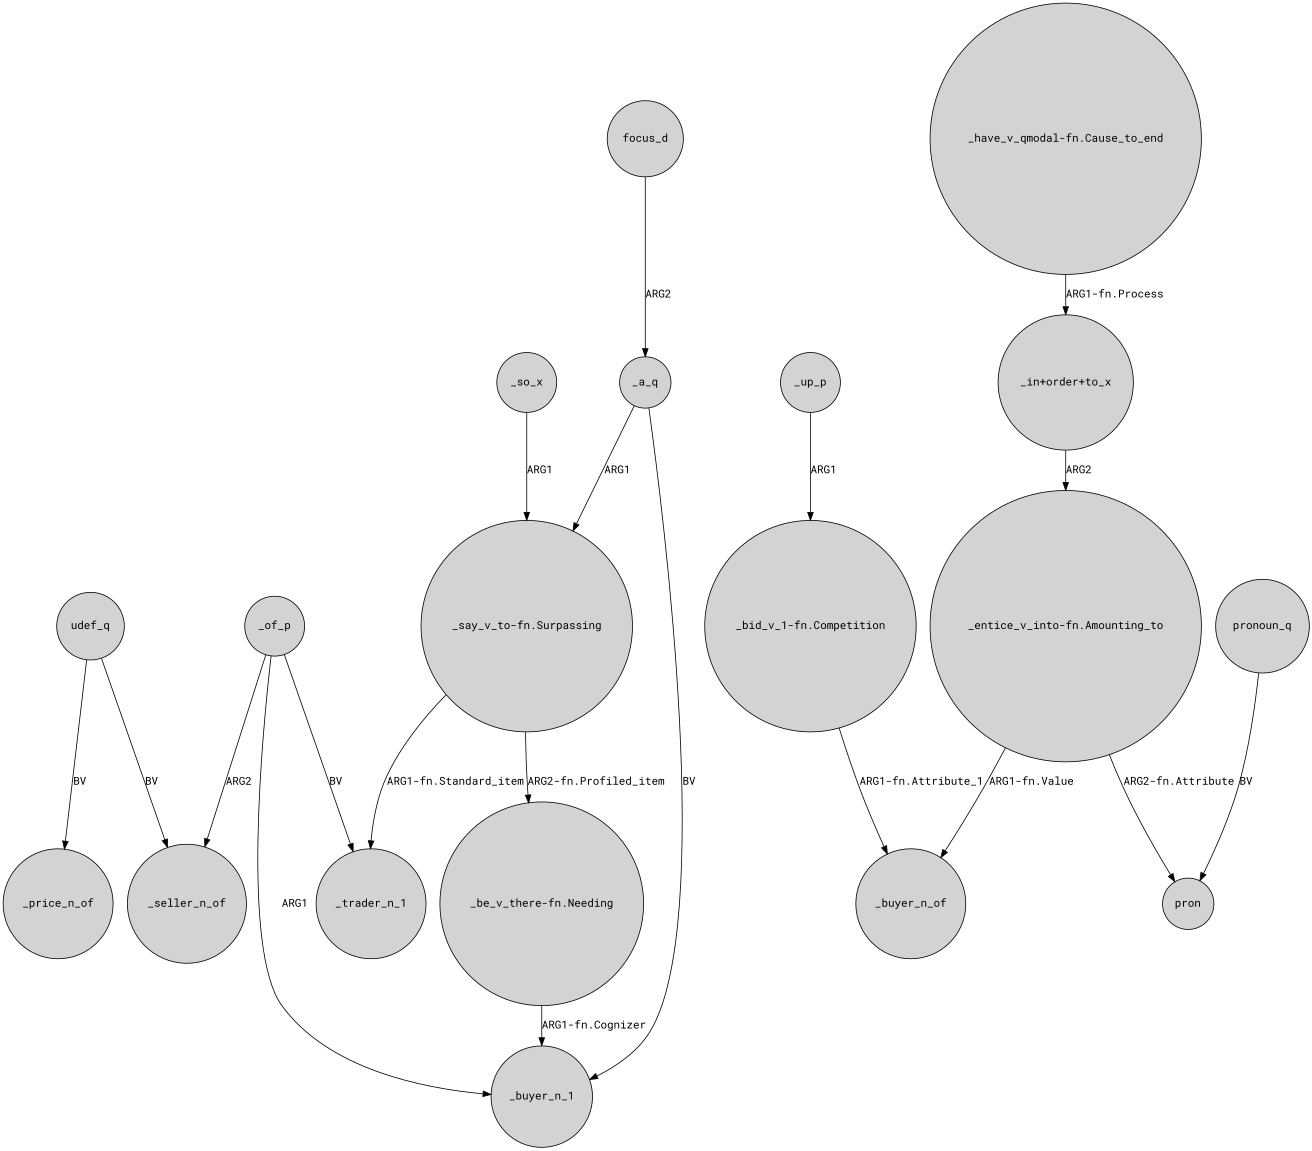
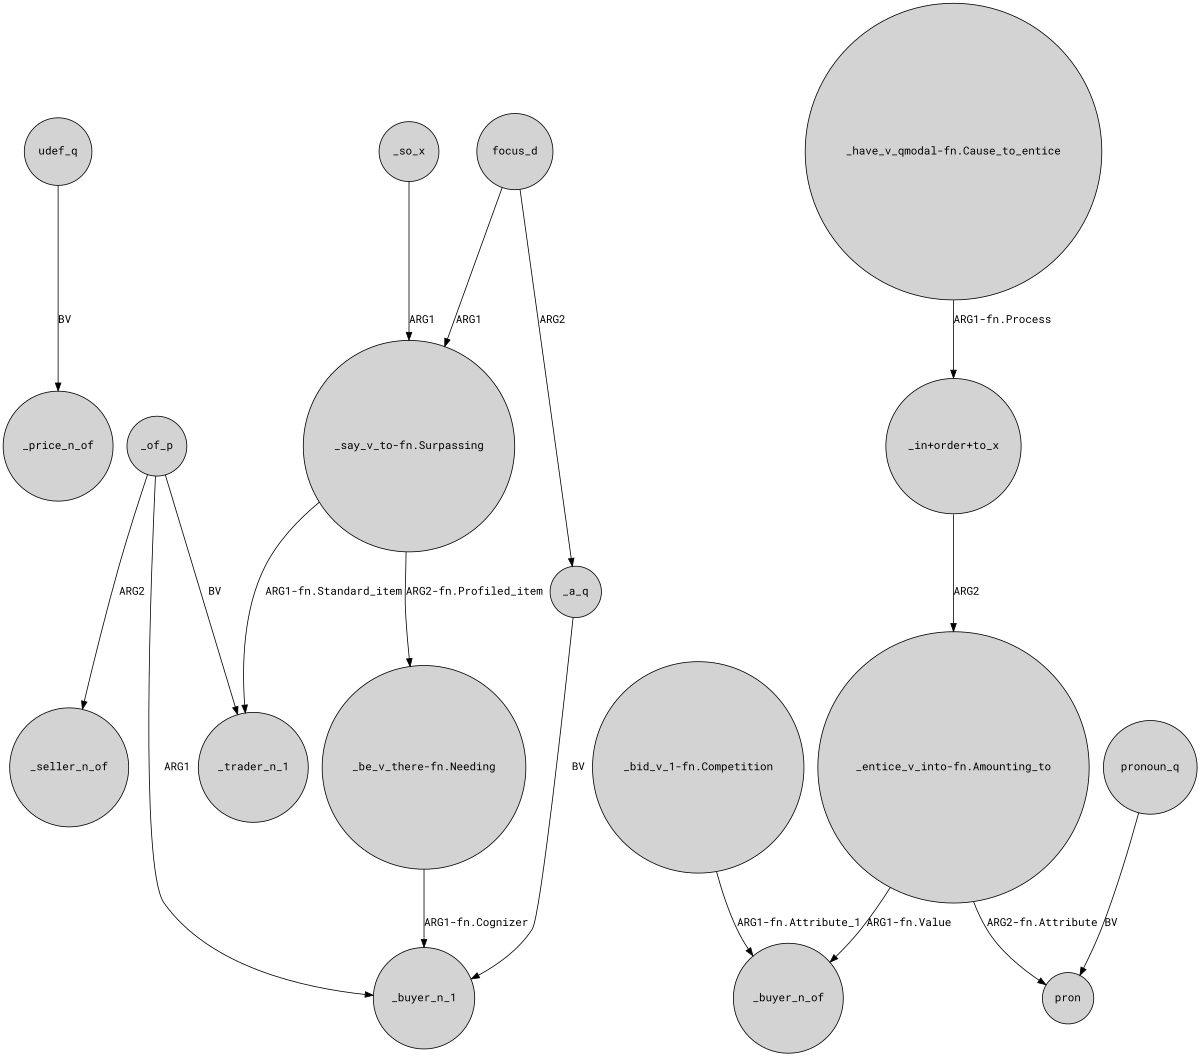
(1066, 139) -> (953, 152)
(810, 382) -> none
(605, 465) -> (475, 263)
(133, 749) -> none
